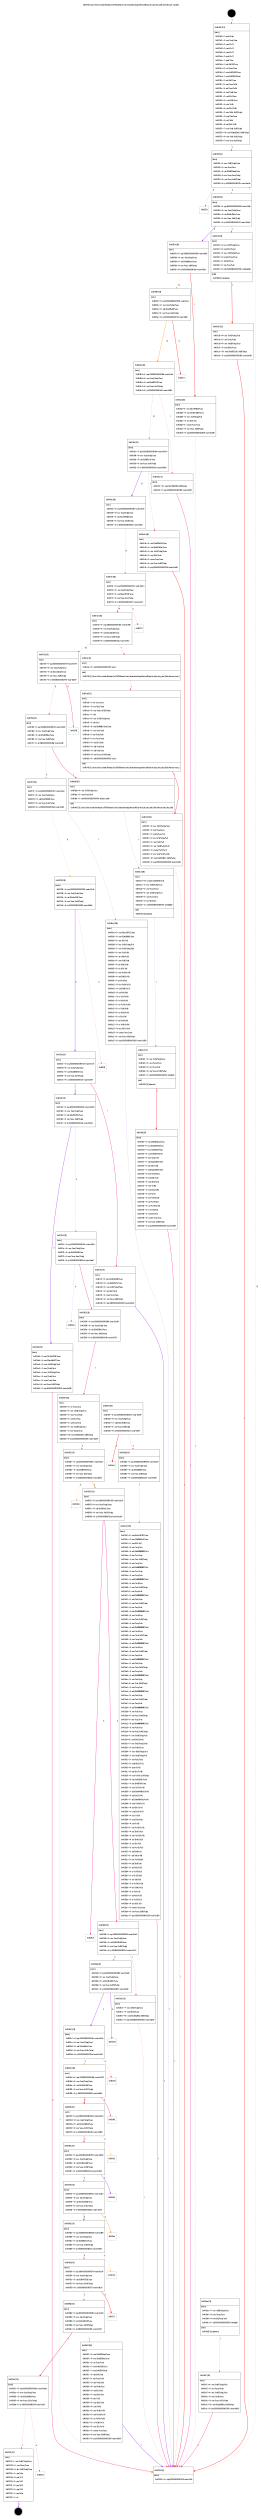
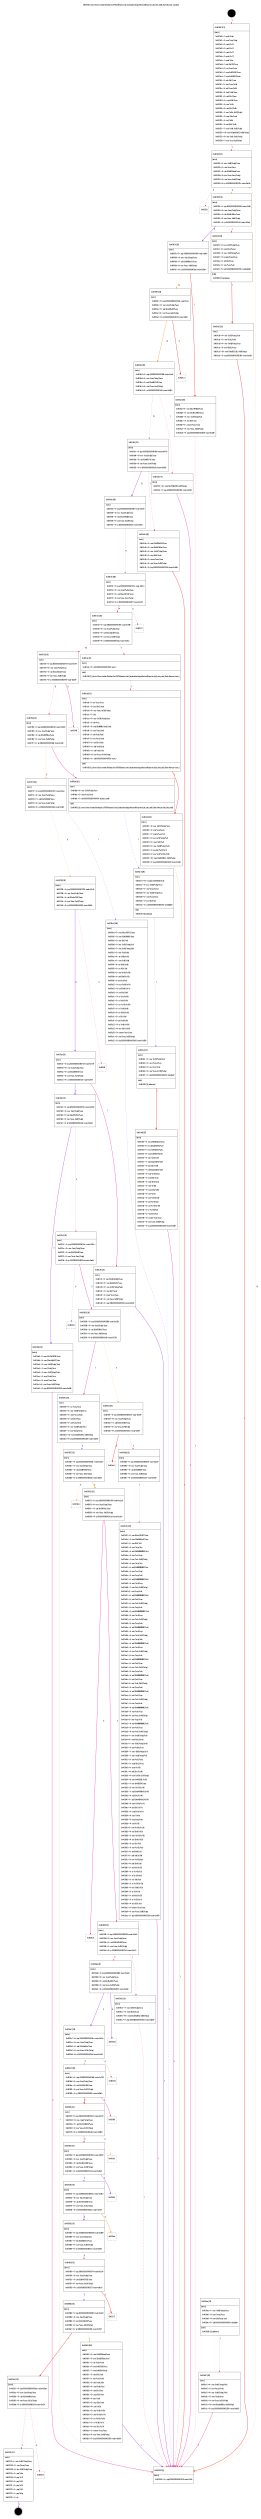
none -> (111, 1371)
(112, 2275) -> none
